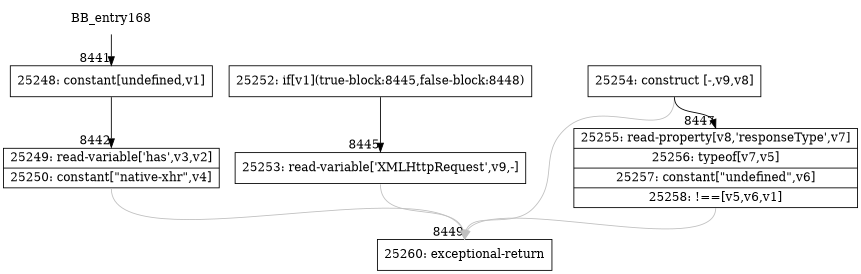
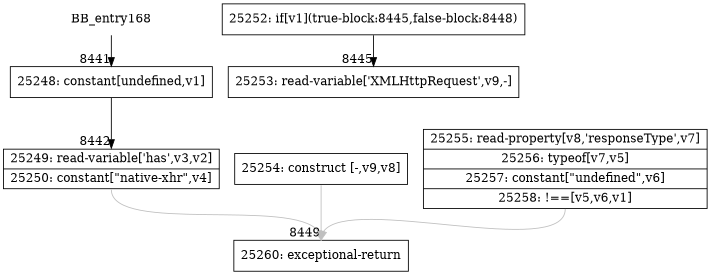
(691, 112) -> none
(418, 211) -> none
